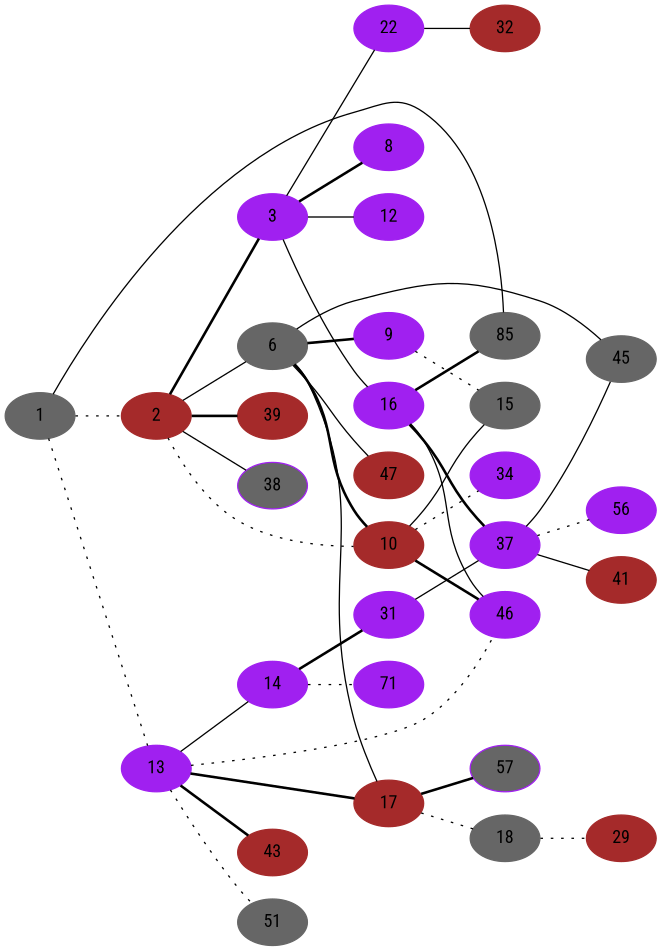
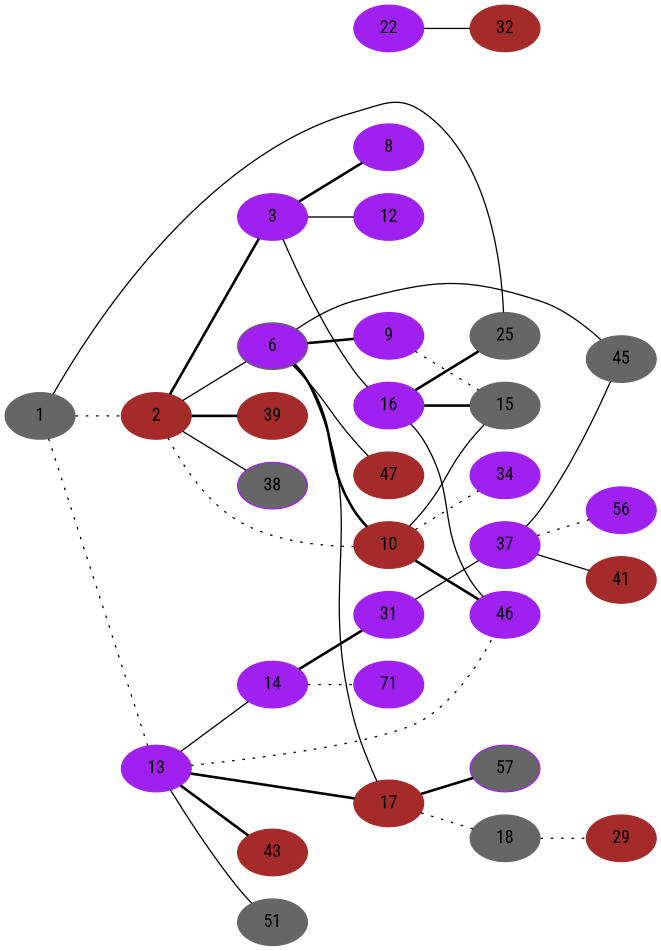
(324, 134) -> none
(505, 336) -> (505, 336)
(273, 346) -> (273, 346)
(452, 484) -> (447, 406)
(209, 848) -> (209, 848)
